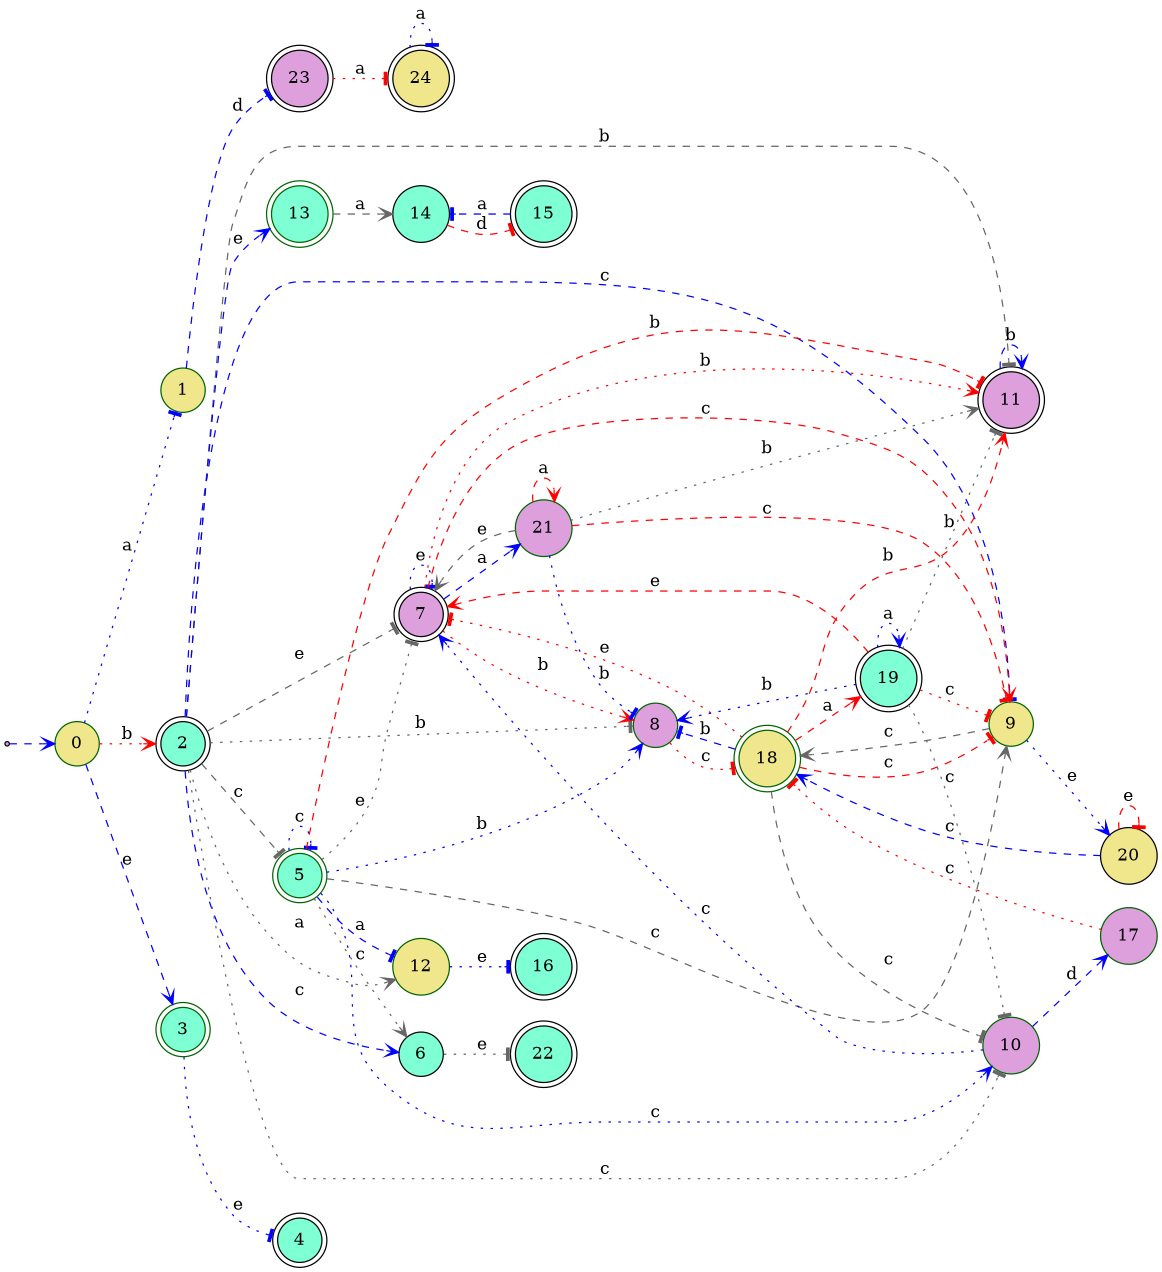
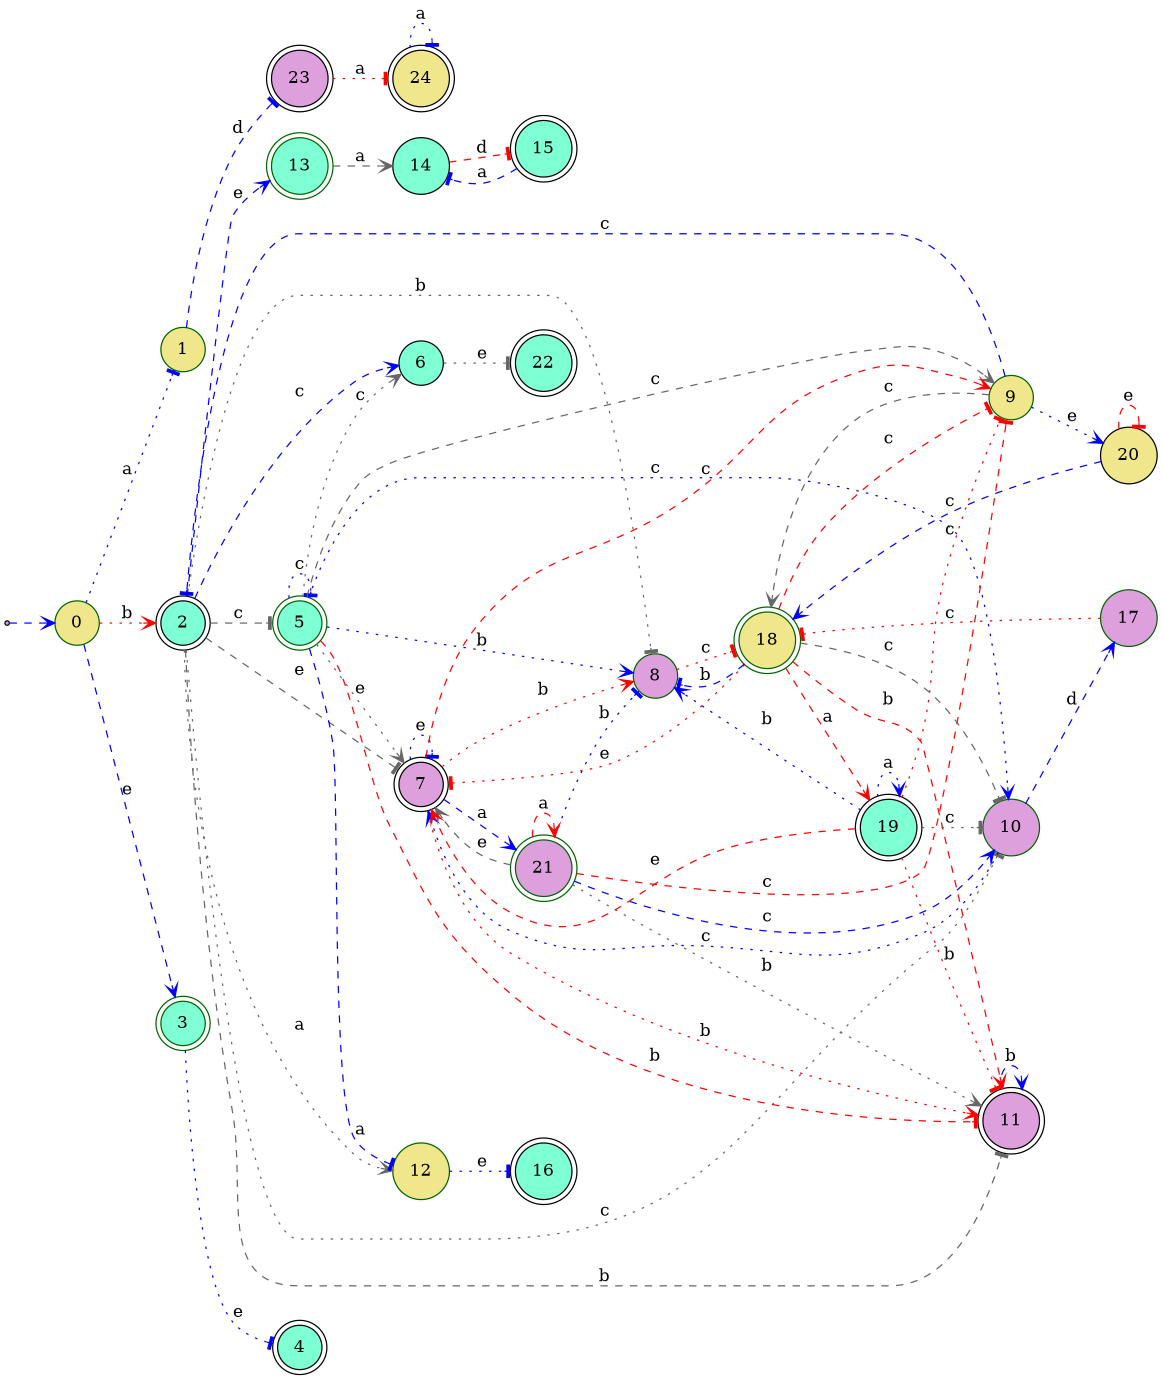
(538, 282) -> (498, 234)
(544, 528) -> (544, 868)
(951, 537) -> (947, 972)
(382, 761) -> (359, 701)
none -> (788, 932)
